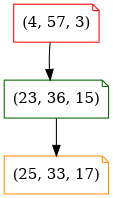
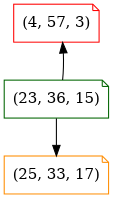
(49, 56) -> (63, 67)
